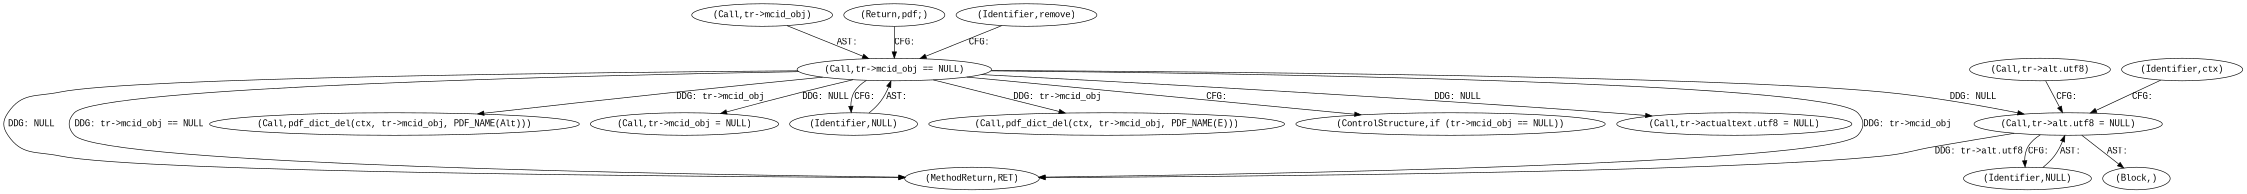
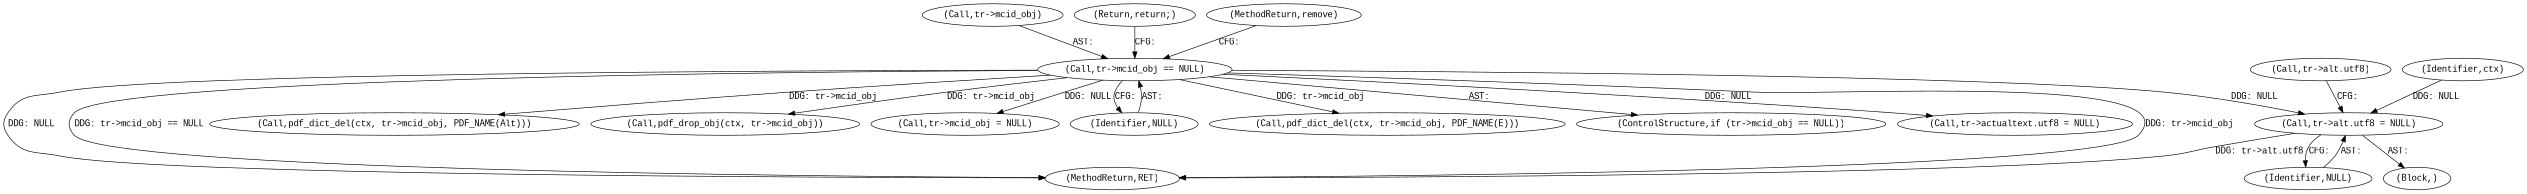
(894, 15) -> (1135, 15)
(1026, 15) -> (1284, 15)
(1219, 97) -> (1482, 97)
(2145, 97) -> (2436, 97)
none -> (725, 124)
